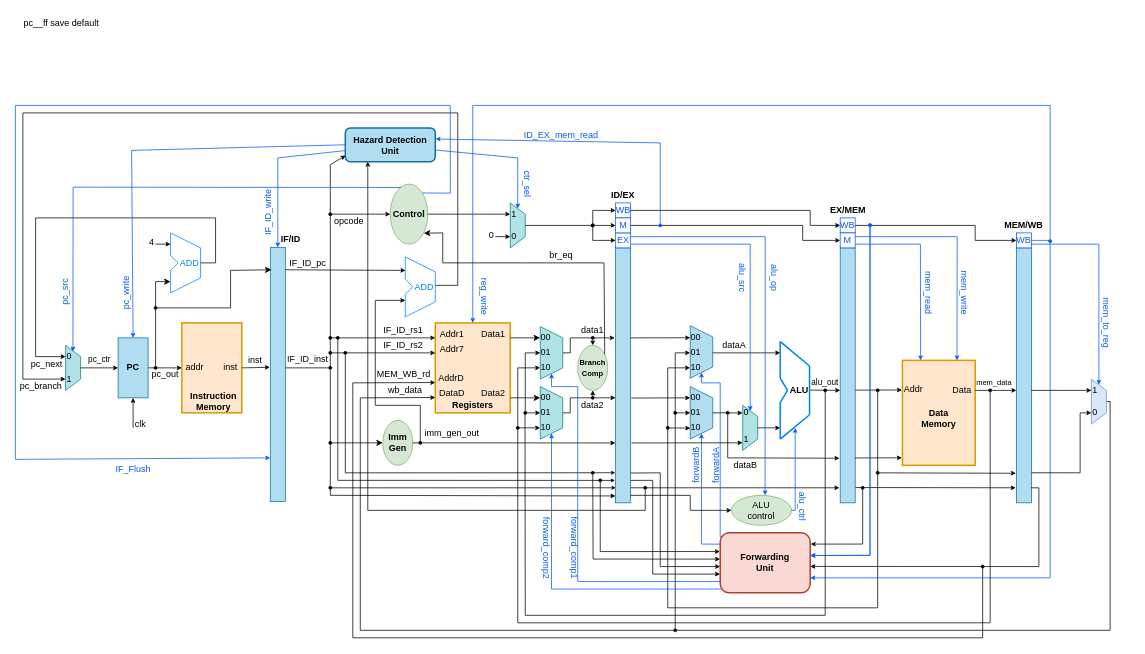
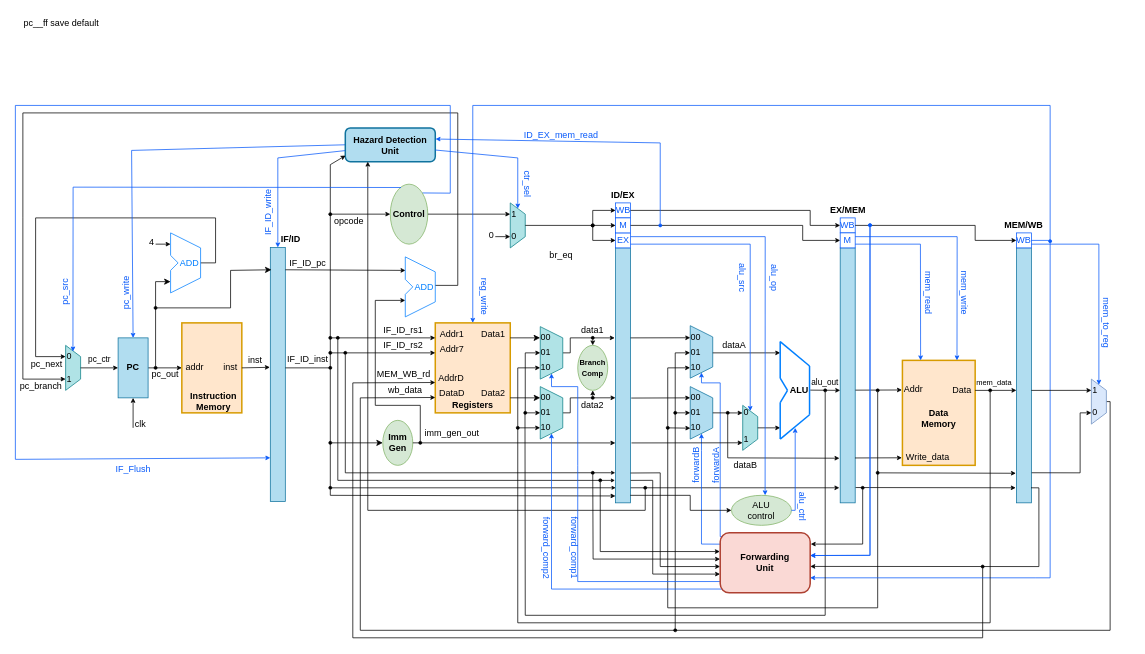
(605, 319) -> none
none -> (928, 458)
